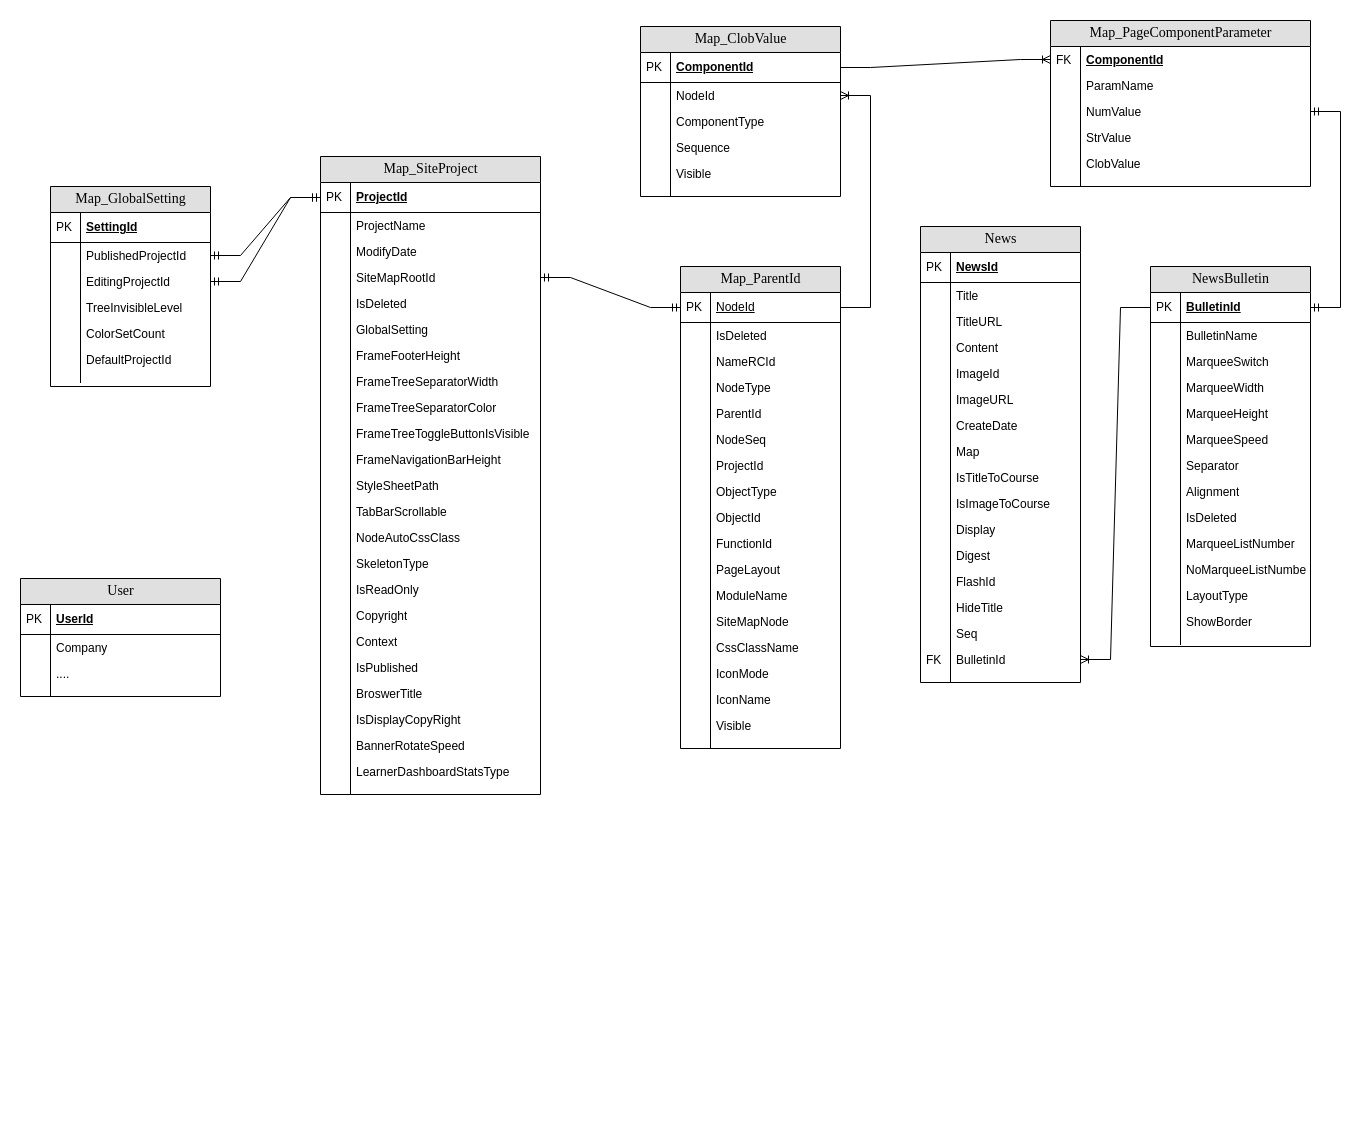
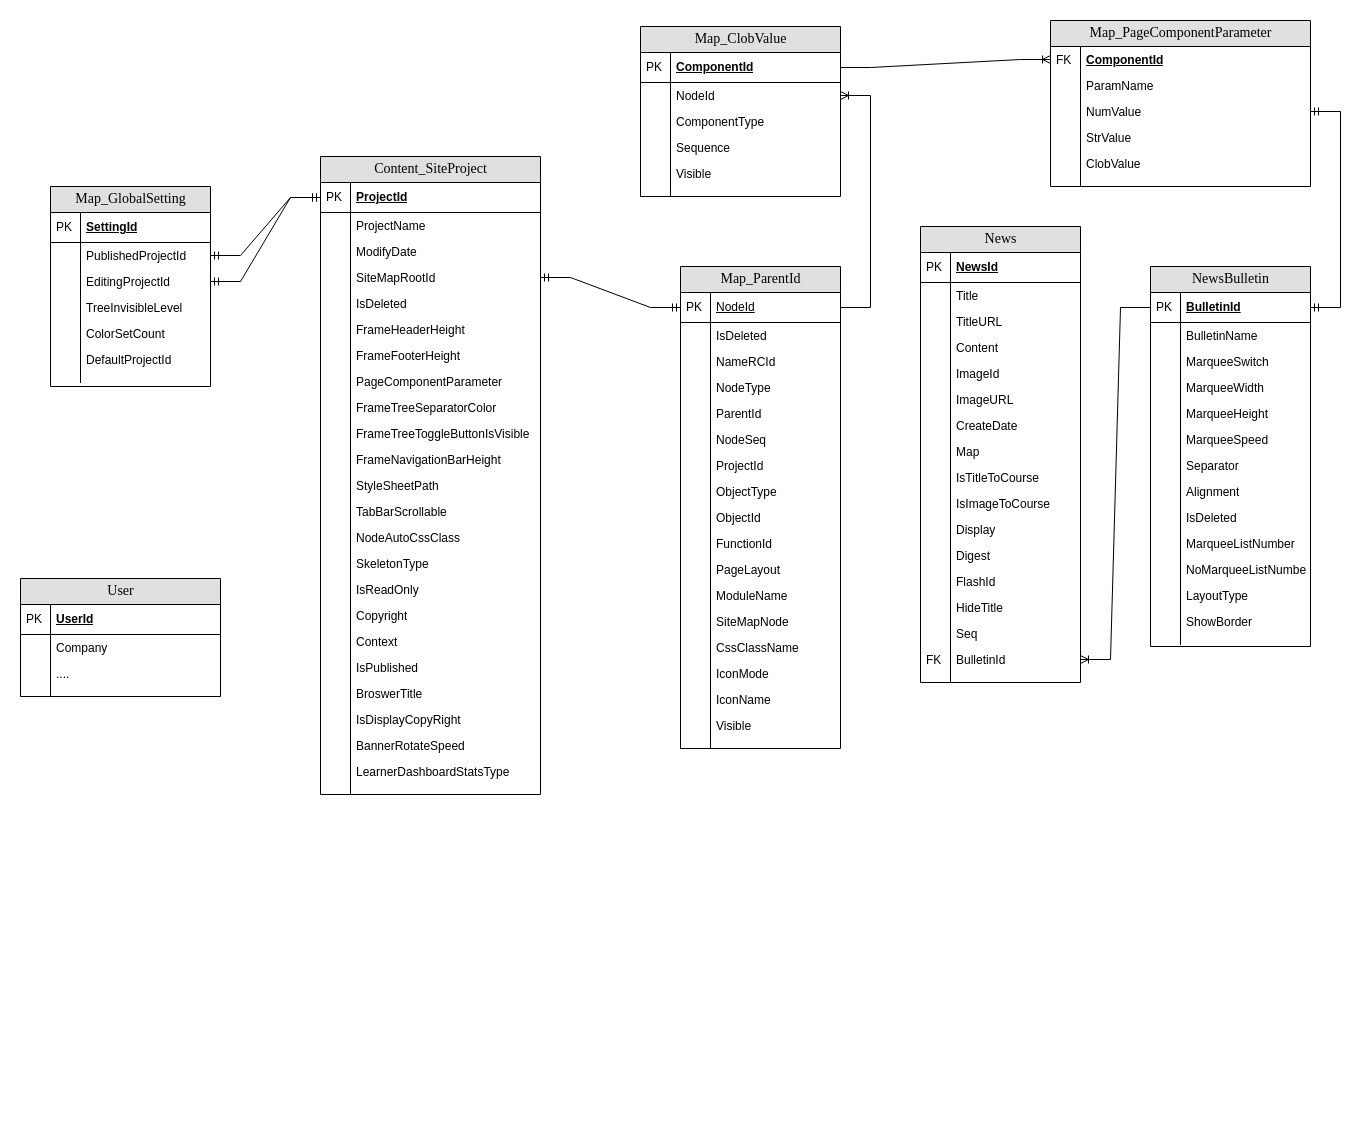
(431, 170) -> (431, 170)
(396, 331) -> (412, 331)
(432, 383) -> (430, 383)
